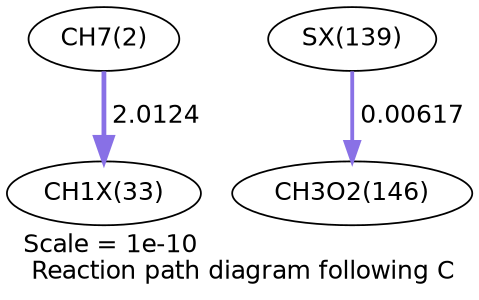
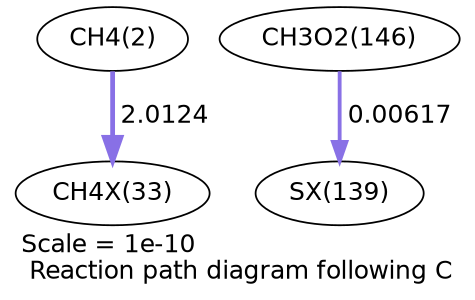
(104, 39) -> (113, 39)
(352, 107) -> (340, 107)
(104, 193) -> (113, 193)
